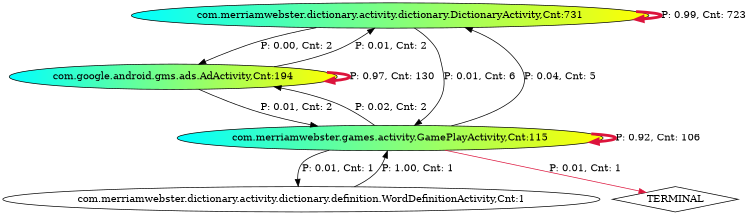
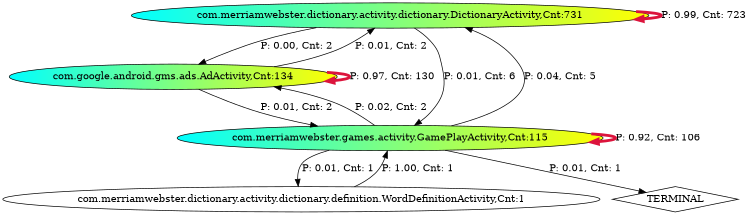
(173, 77) -> (173, 77)
(542, 171) -> (542, 171)
